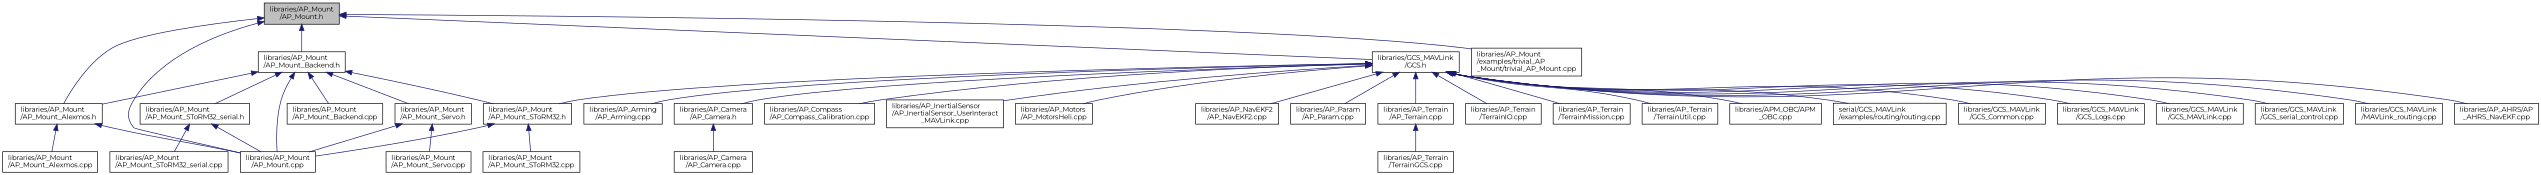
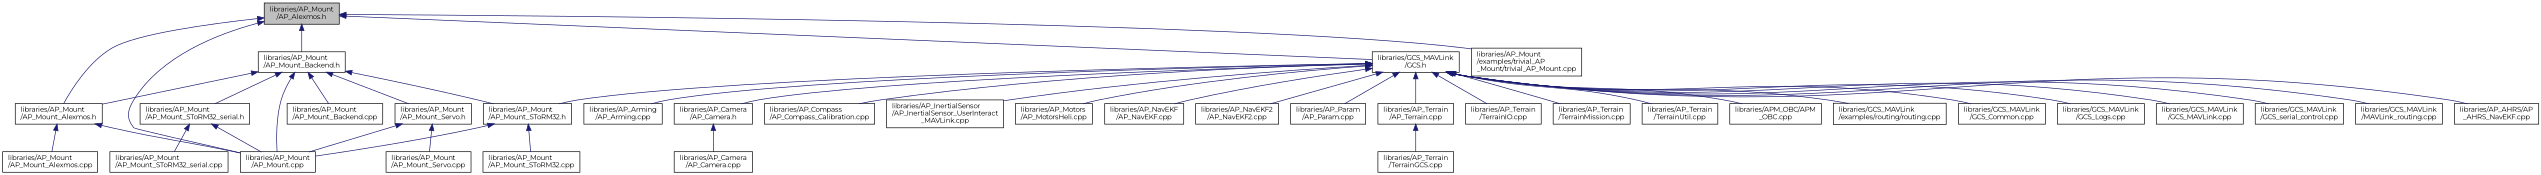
(302, 14) -> (302, 14)
none -> (1144, 114)
(1890, 114) -> (1890, 114)
